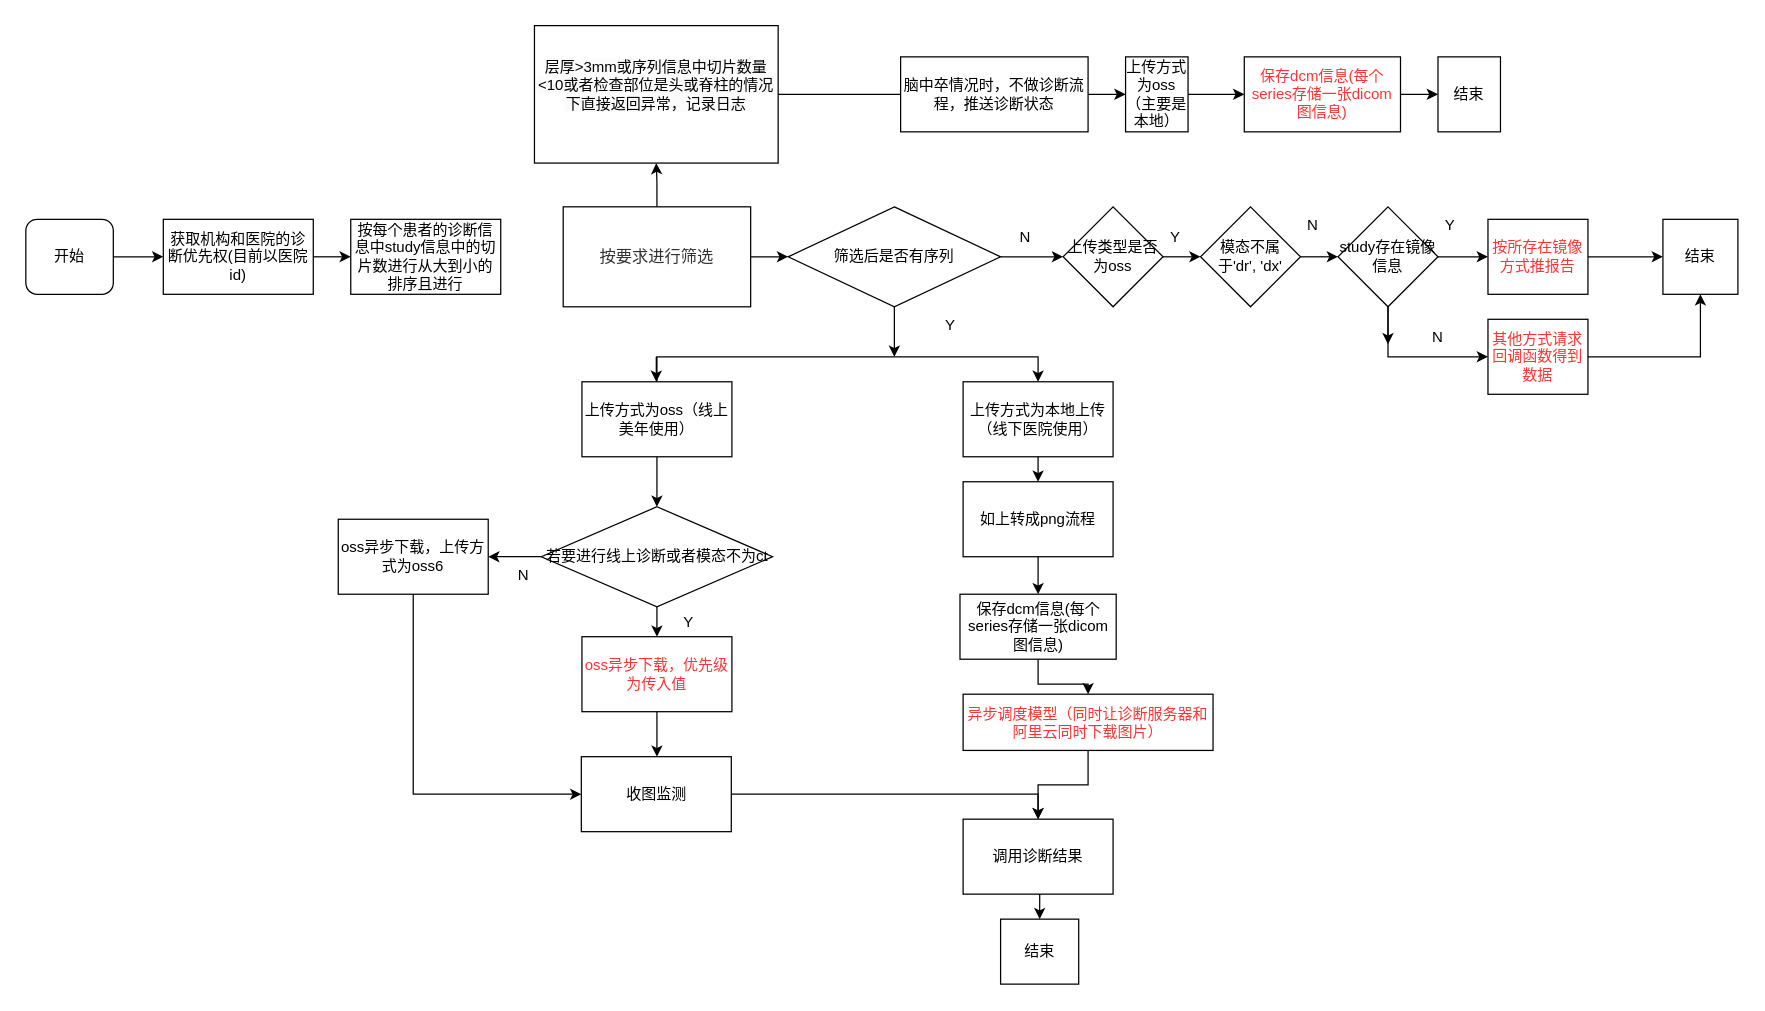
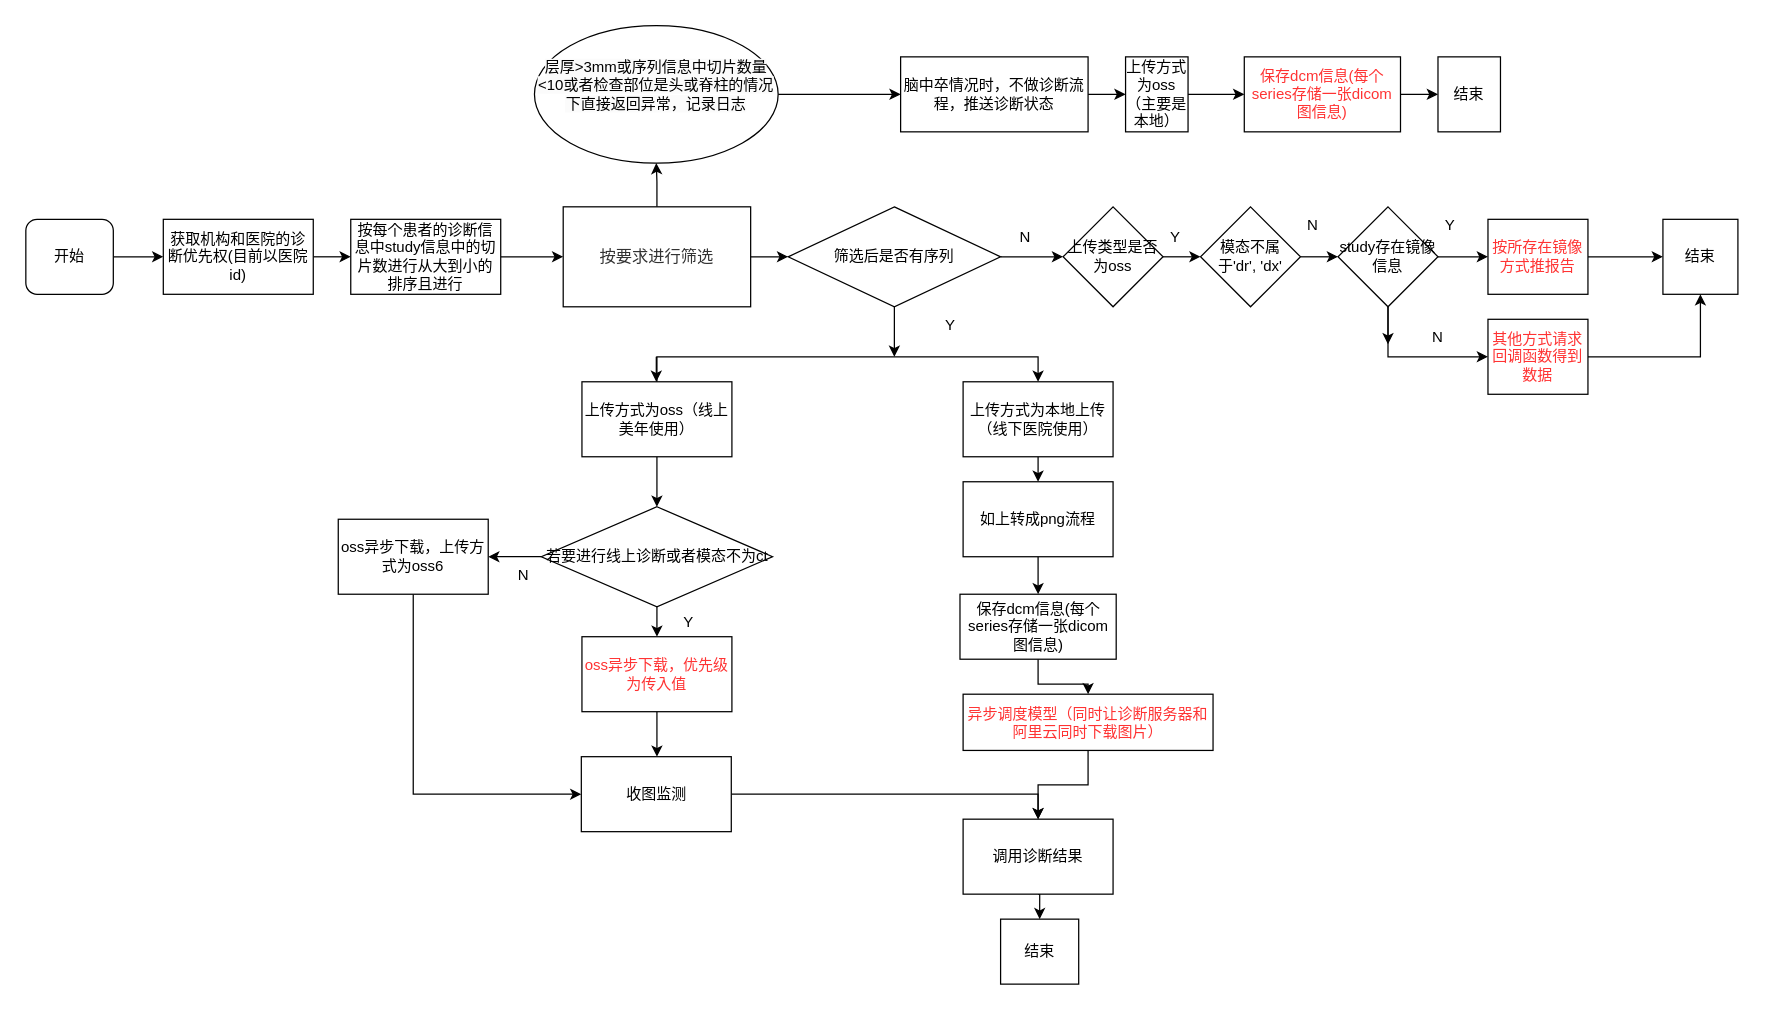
(656, 94) -> (656, 94)
(894, 94) -> (891, 94)
none -> (528, 257)
